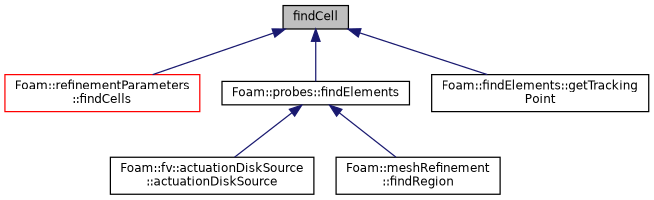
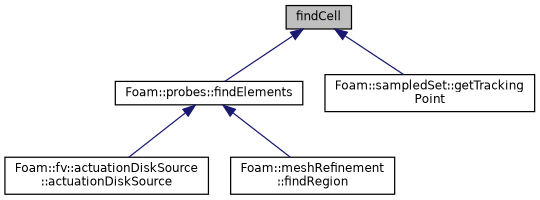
(102, 93) -> none
(540, 93) -> (430, 93)
